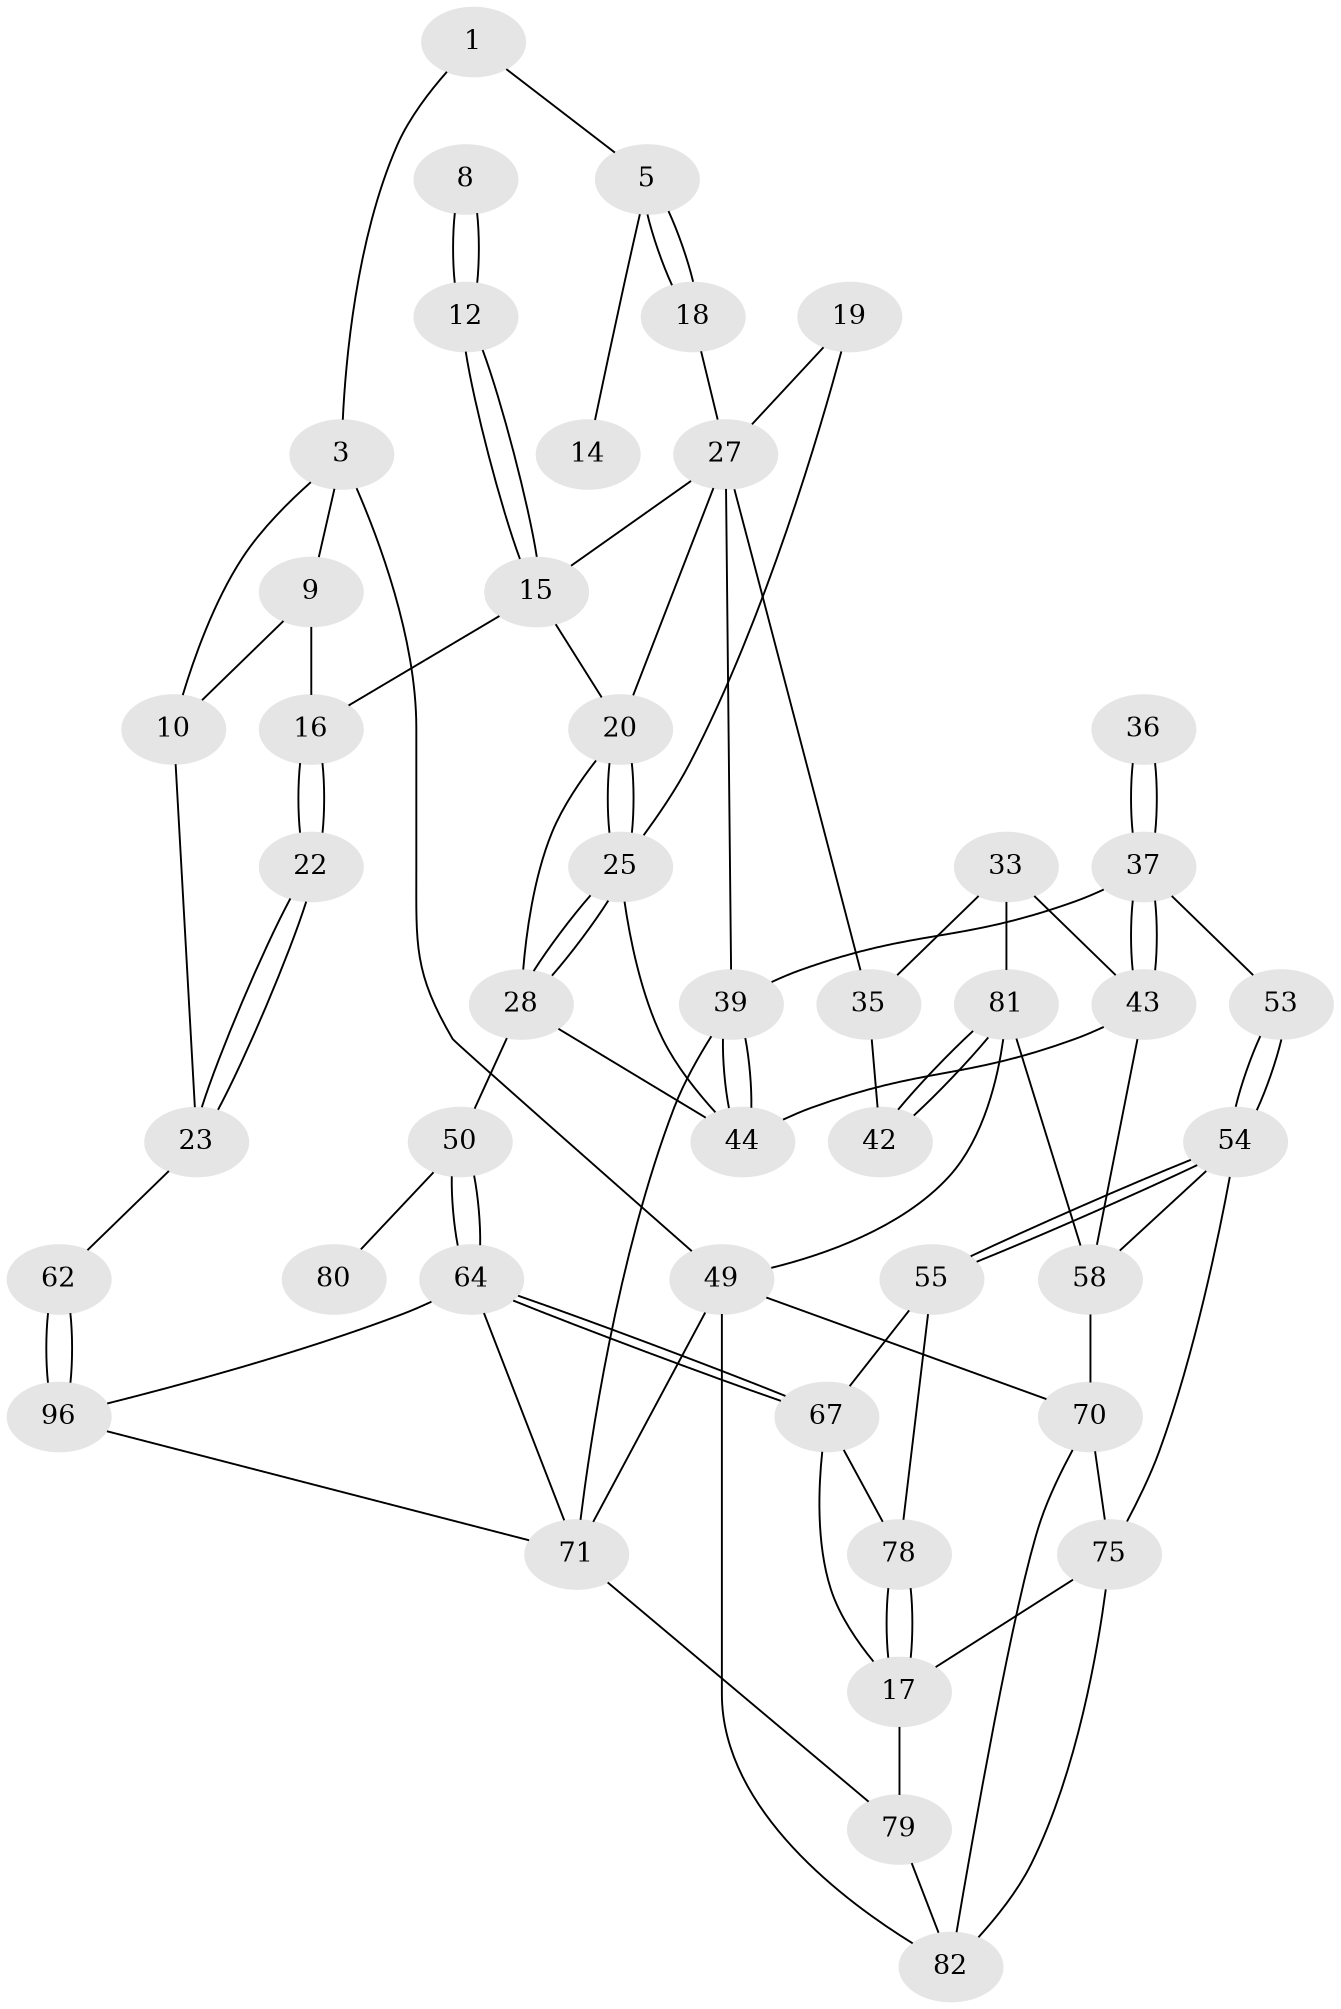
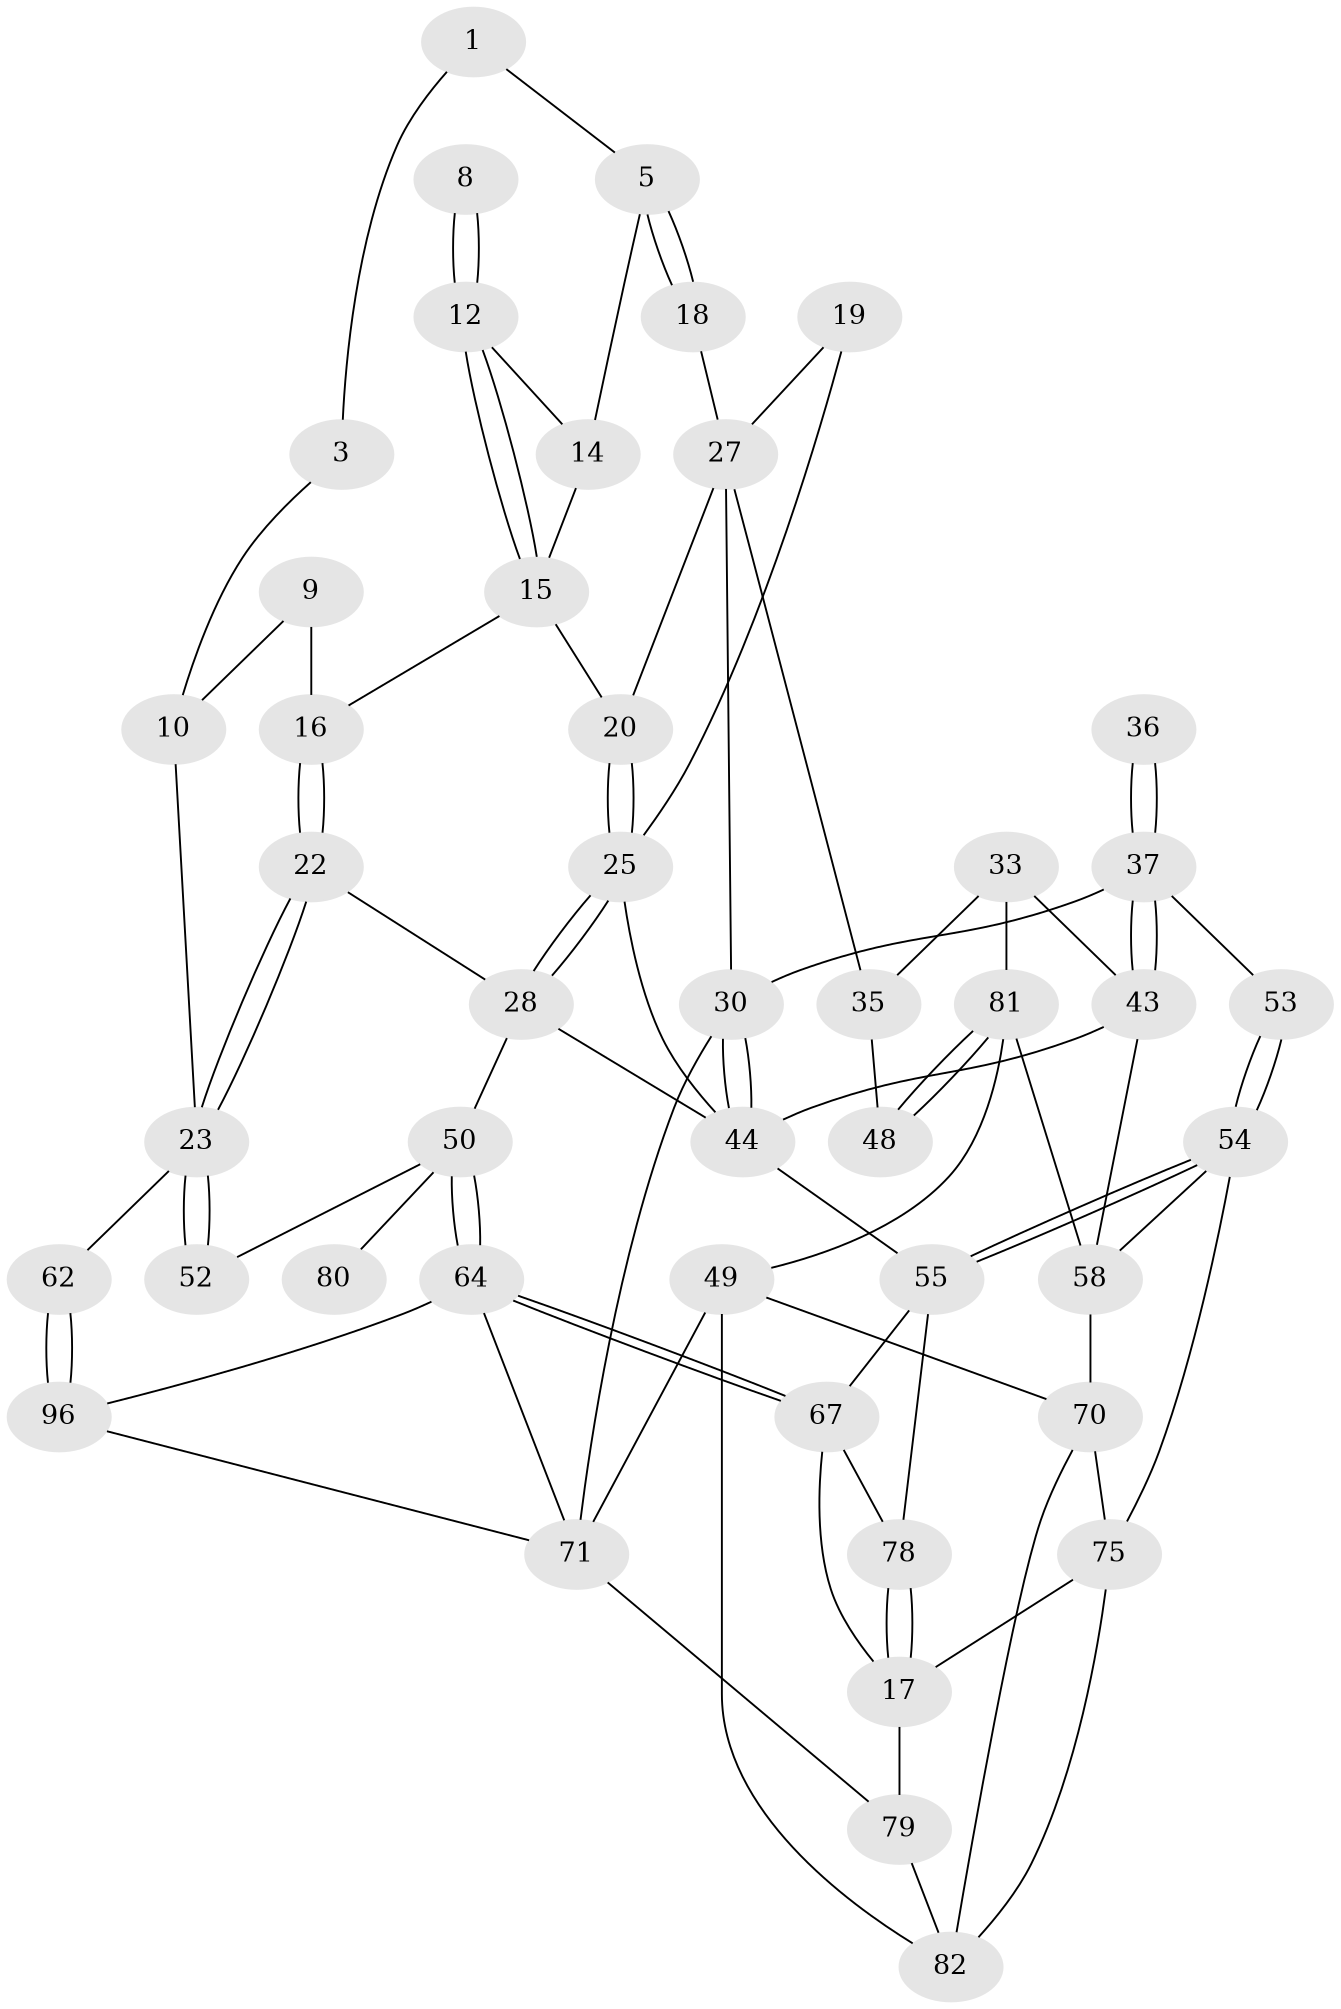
none -> (527, 386)
(327, 523) -> none
(631, 523) -> (563, 523)
(543, 859) -> (417, 936)
(417, 922) -> none
(731, 1005) -> (731, 1005)
(880, 1142) -> (880, 1142)
none -> (838, 1211)
none -> (197, 1280)
